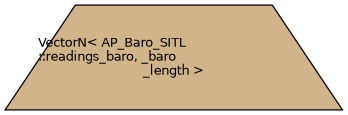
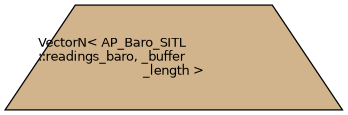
(174, 57) -> (174, 57)
